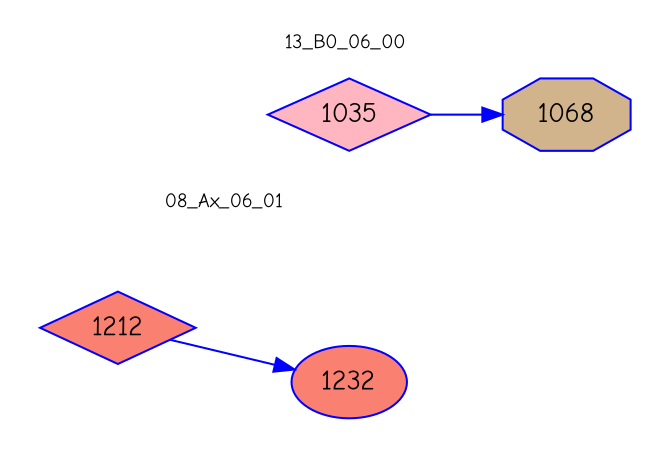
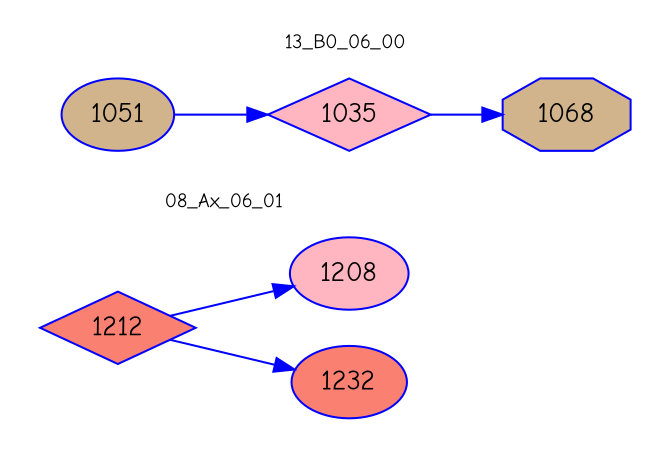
none -> (118, 115)
none -> (349, 274)
